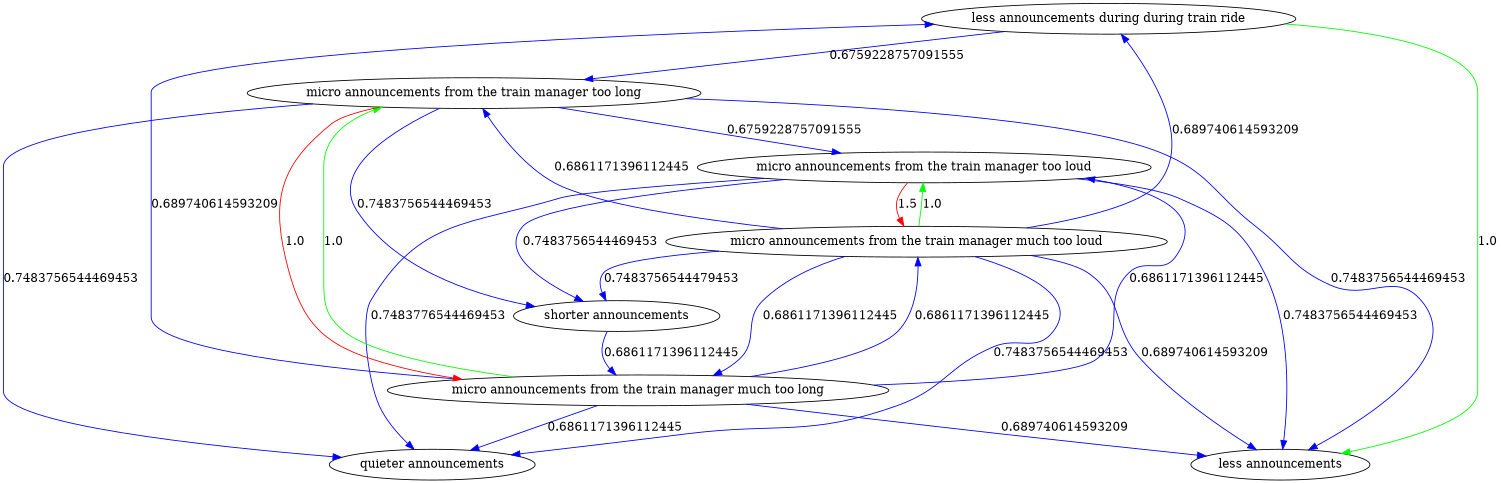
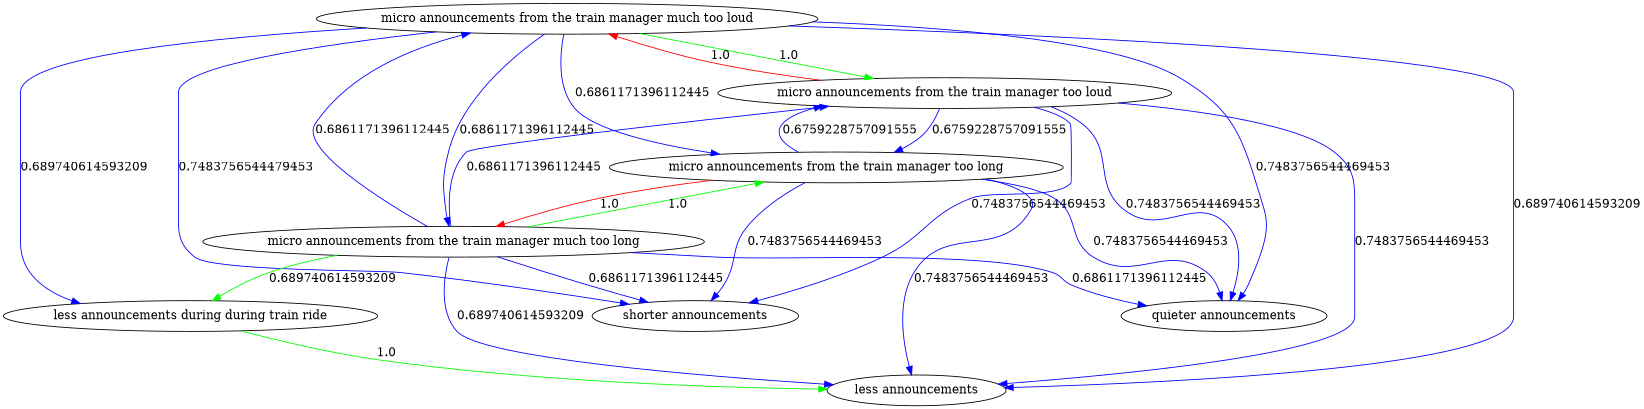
(799, 55) -> (925, 133)
(262, 63) -> (268, 273)
(908, 205) -> (721, 56)
(438, 316) -> (1193, 205)
(602, 351) -> (569, 279)
